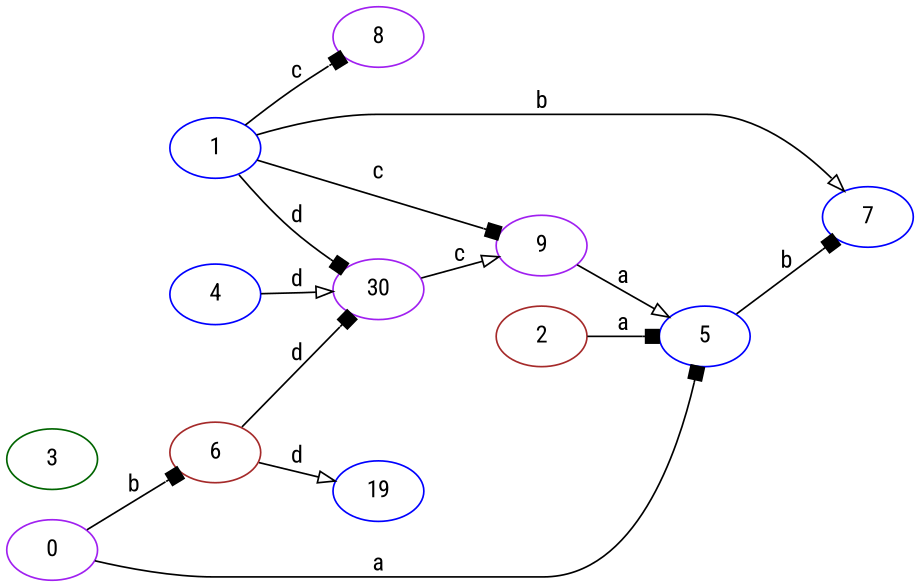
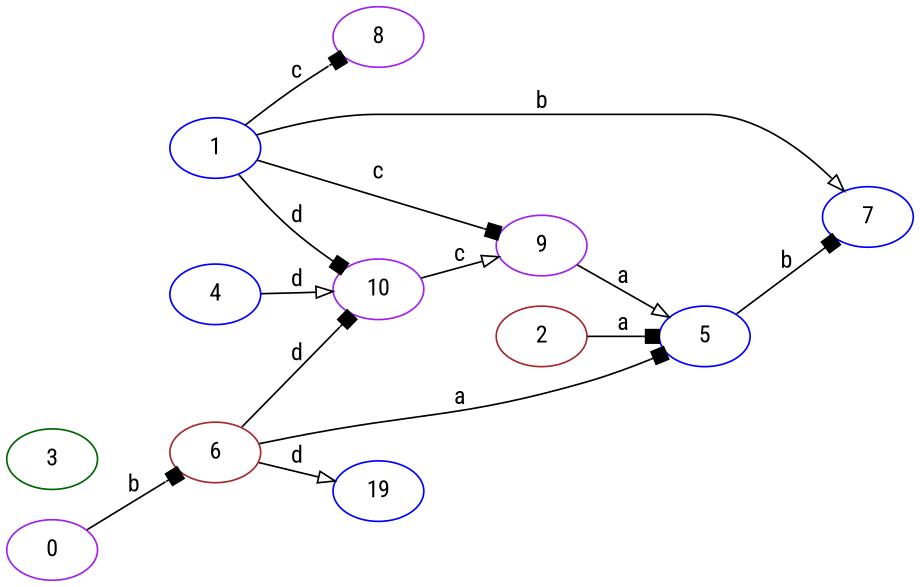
(378, 289) -> (378, 289)
(450, 577) -> (457, 411)
